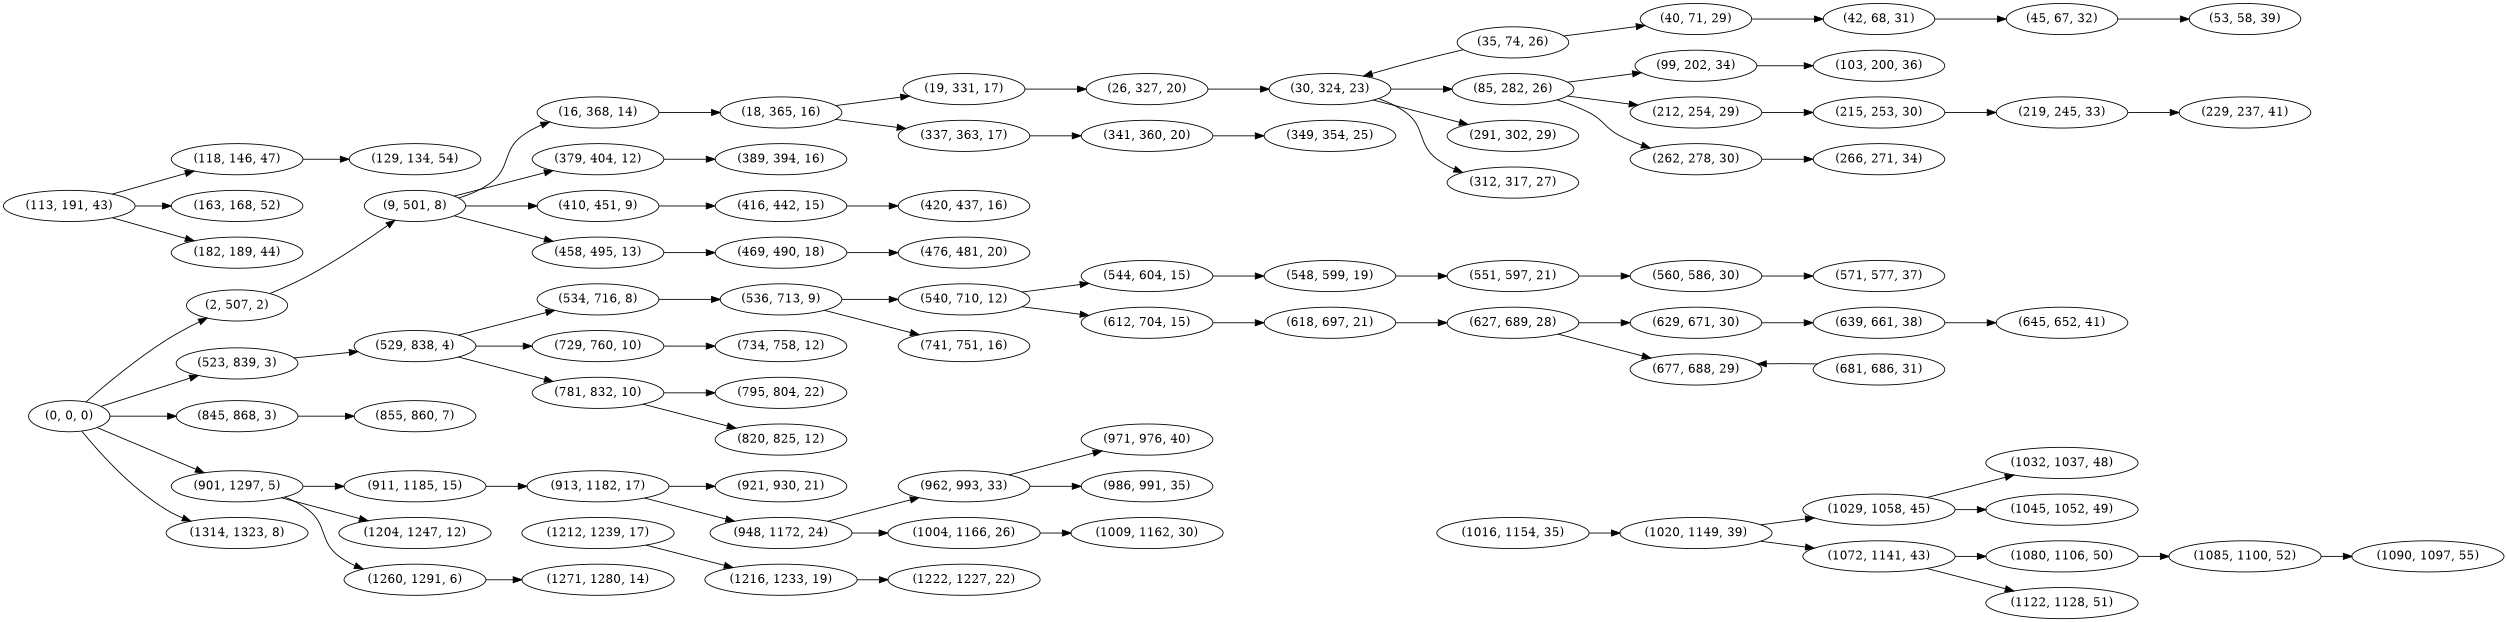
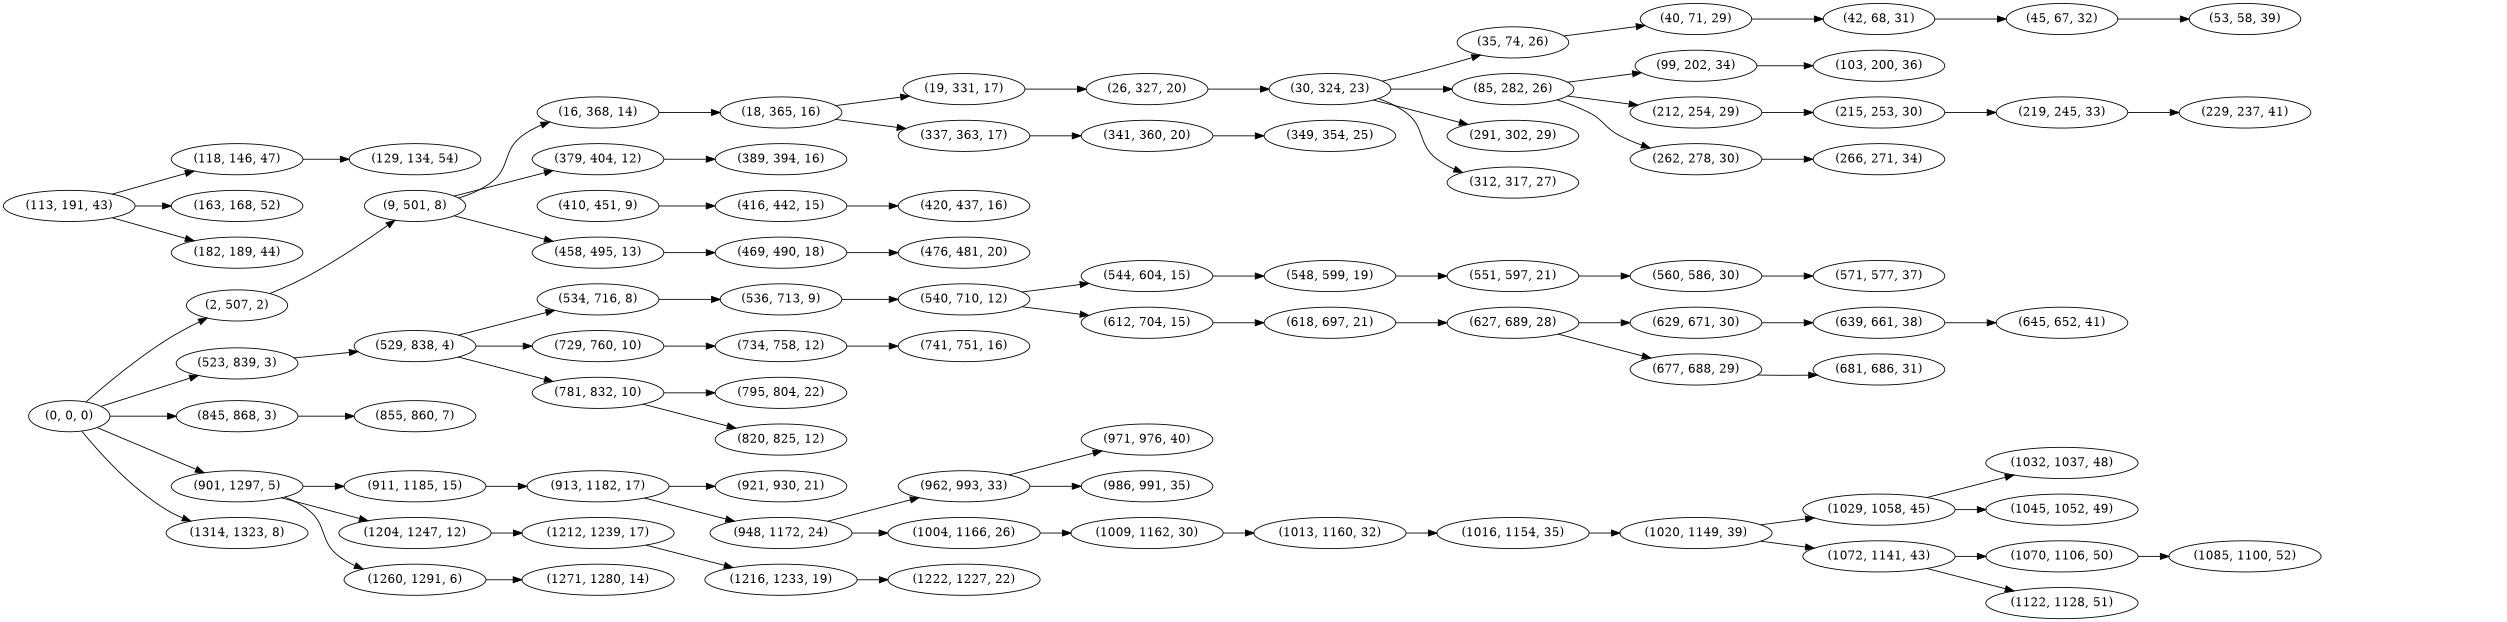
(1418, 61) -> (1427, 70)
(497, 206) -> none
(867, 321) -> (868, 346)
(1792, 364) -> (1783, 375)
none -> (502, 533)
none -> (1330, 533)
(2062, 556) -> (2062, 556)
(2428, 556) -> none
